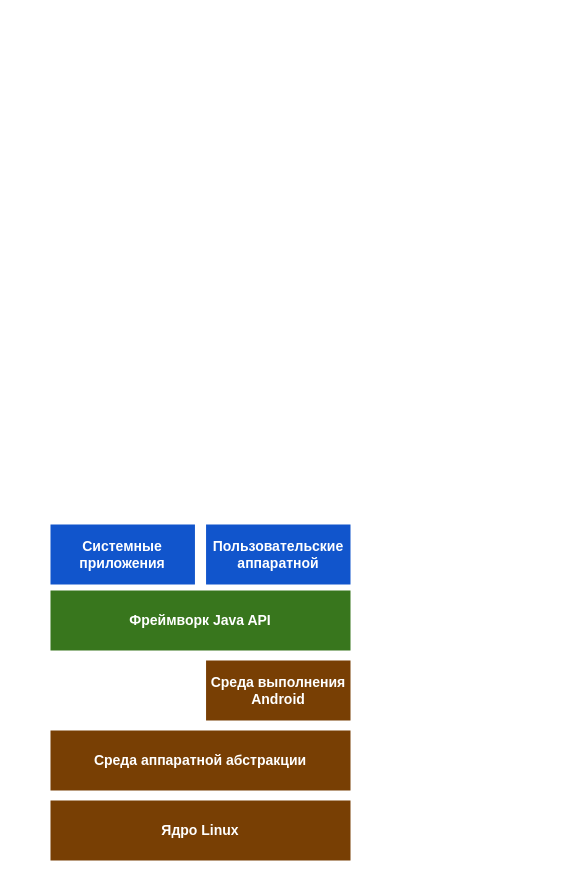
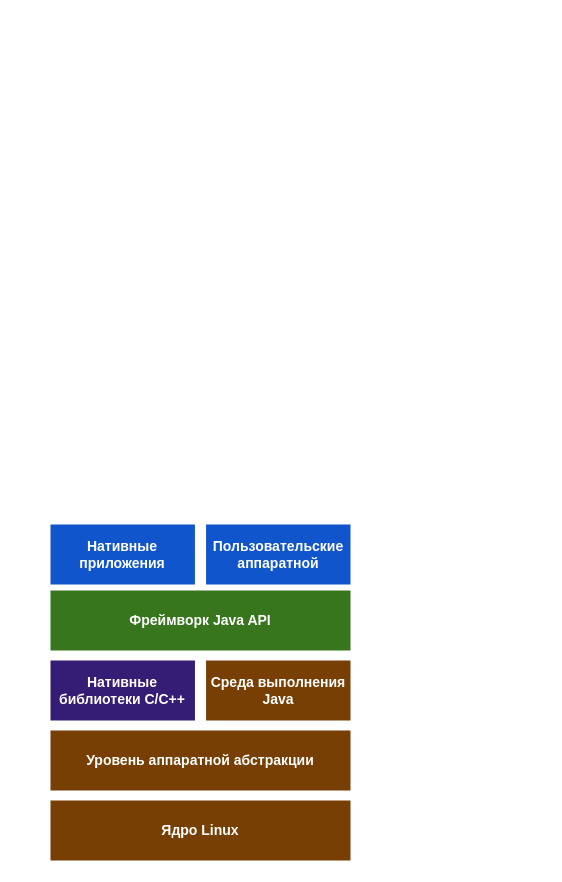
(123, 555) -> (123, 555)
none -> (123, 691)
(279, 691) -> (279, 691)
(201, 761) -> (201, 761)
